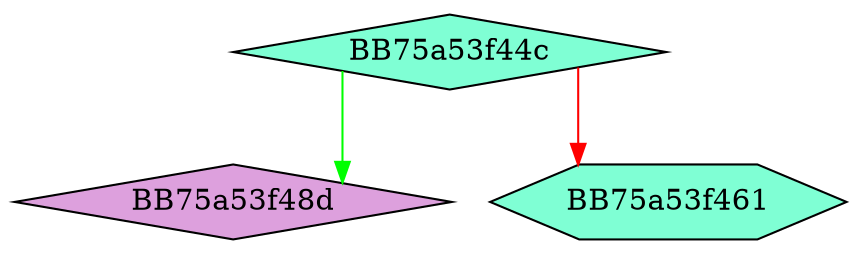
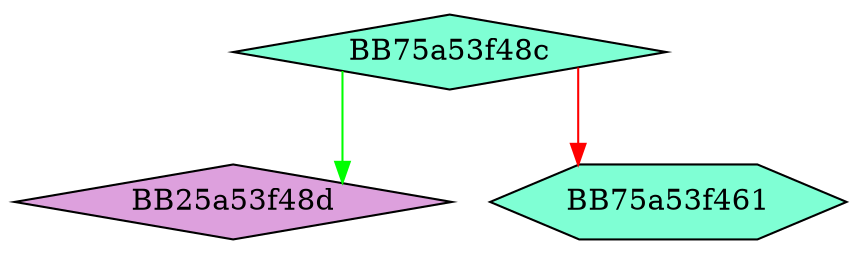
(450, 52) -> (450, 52)
(233, 202) -> (233, 202)
